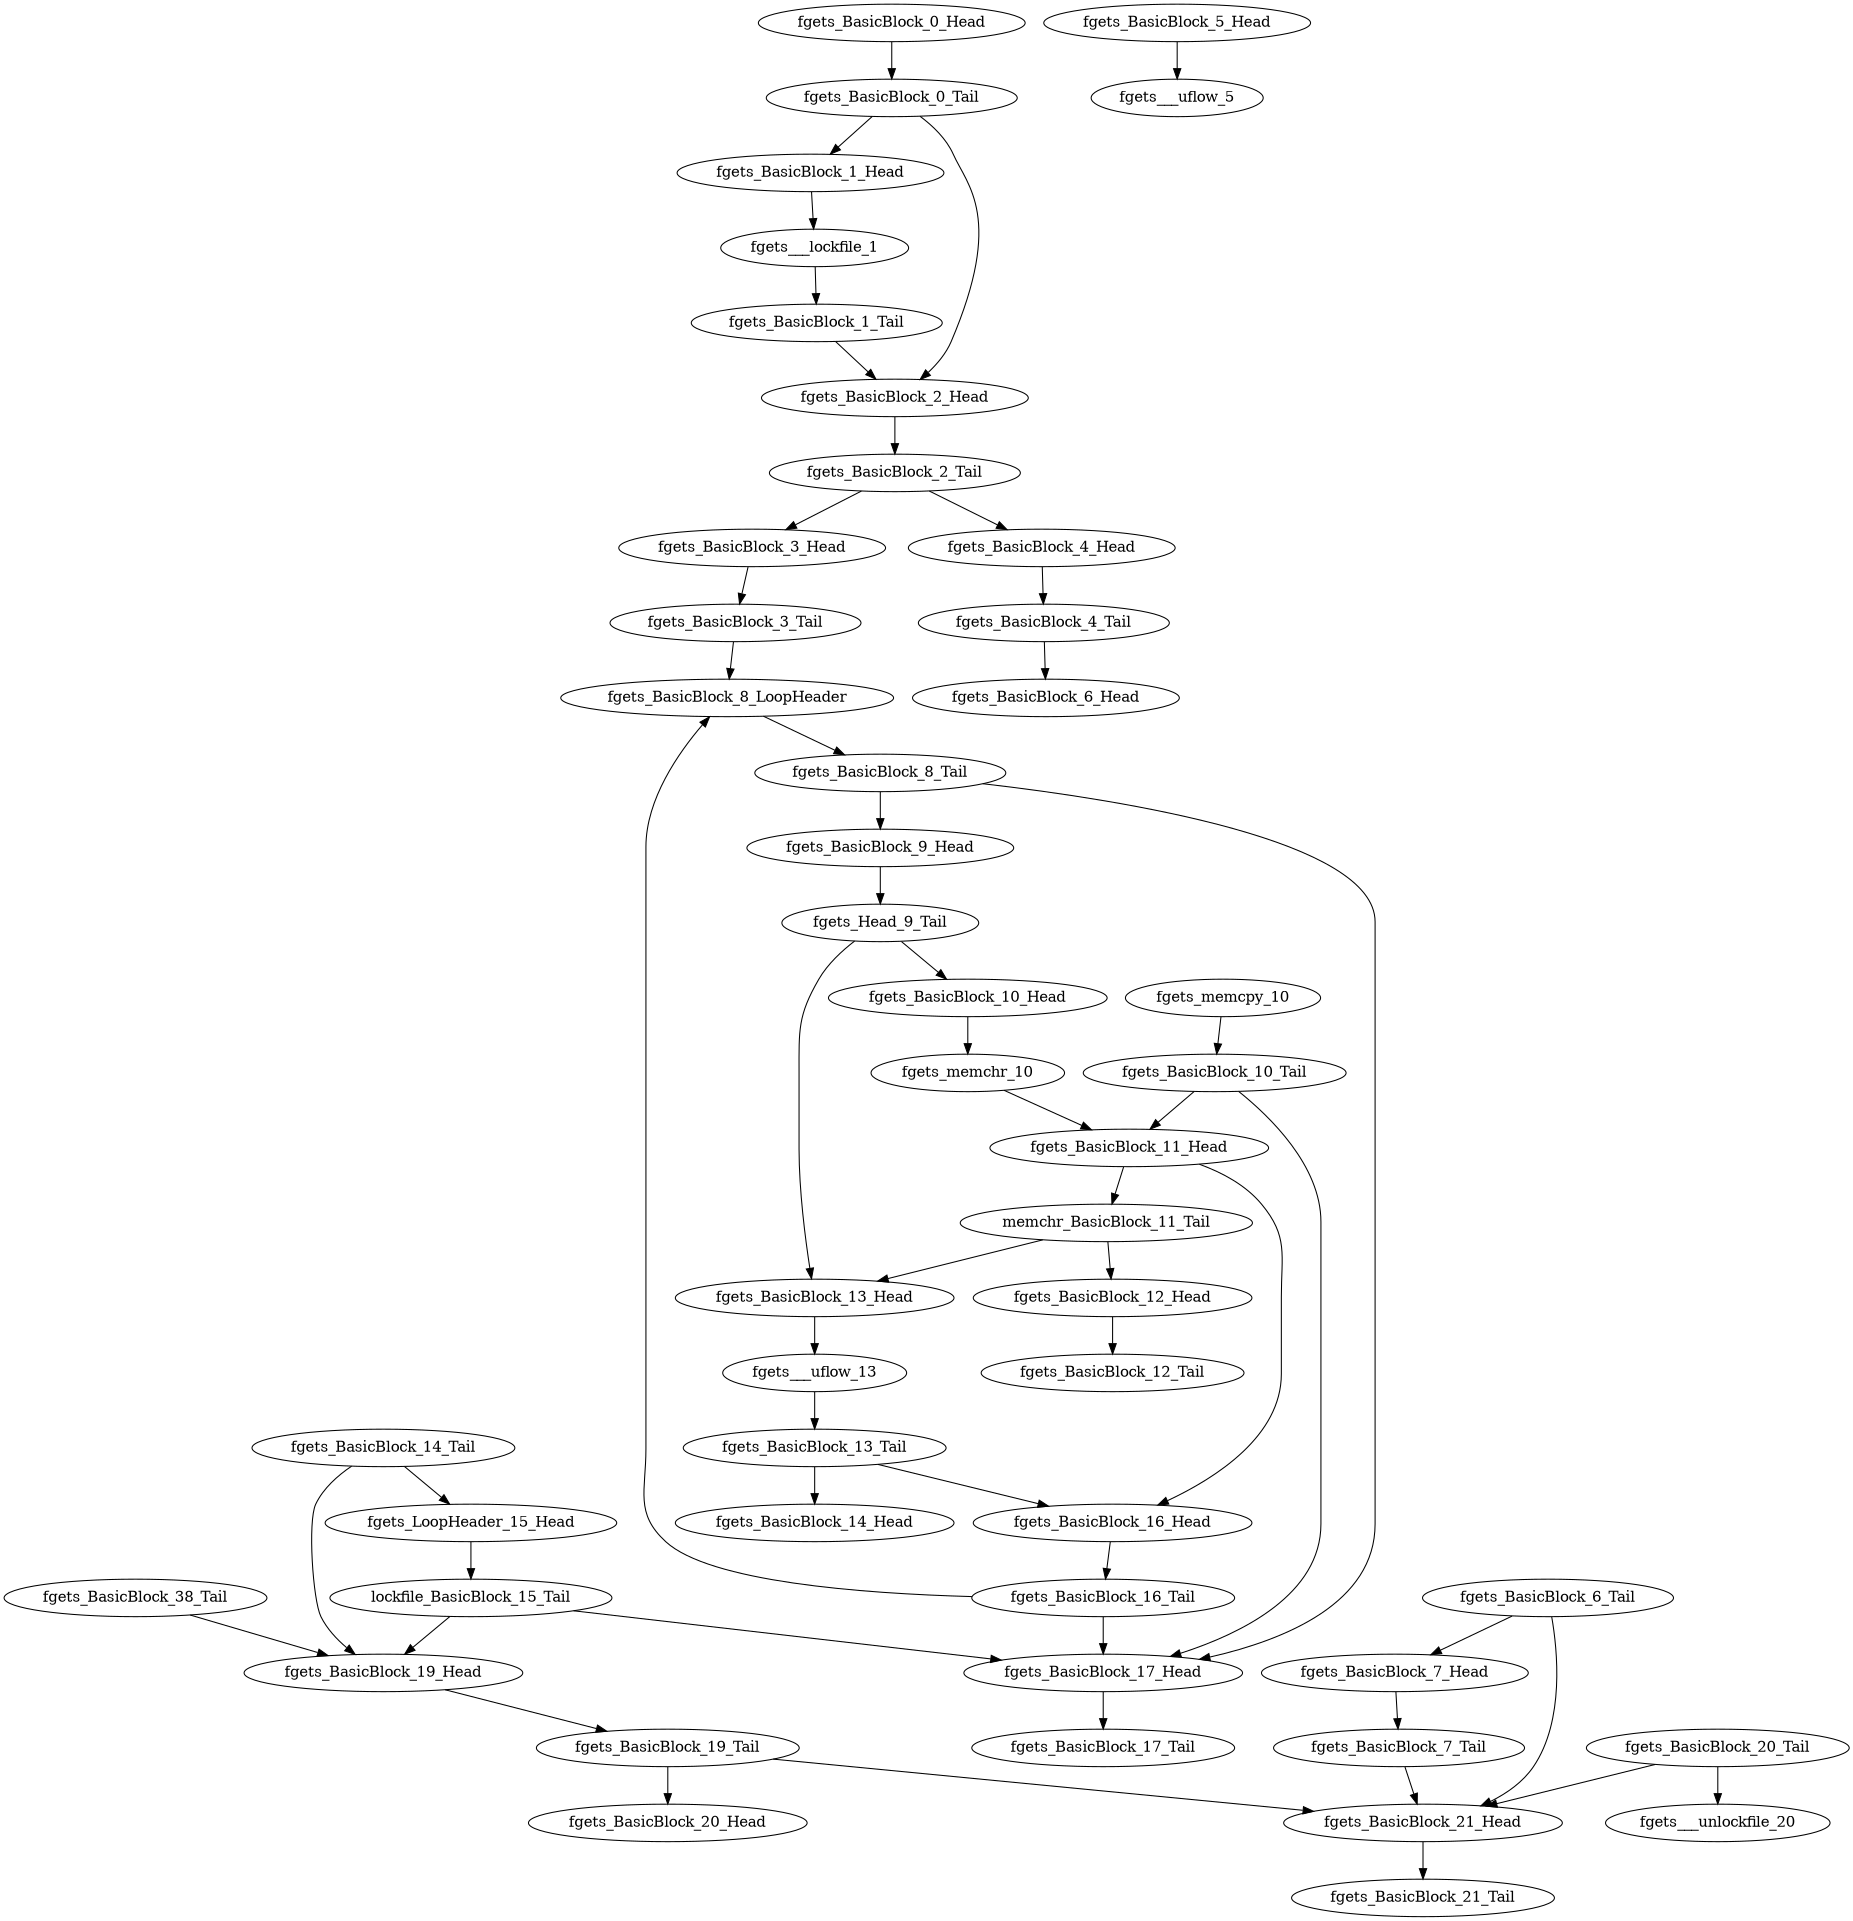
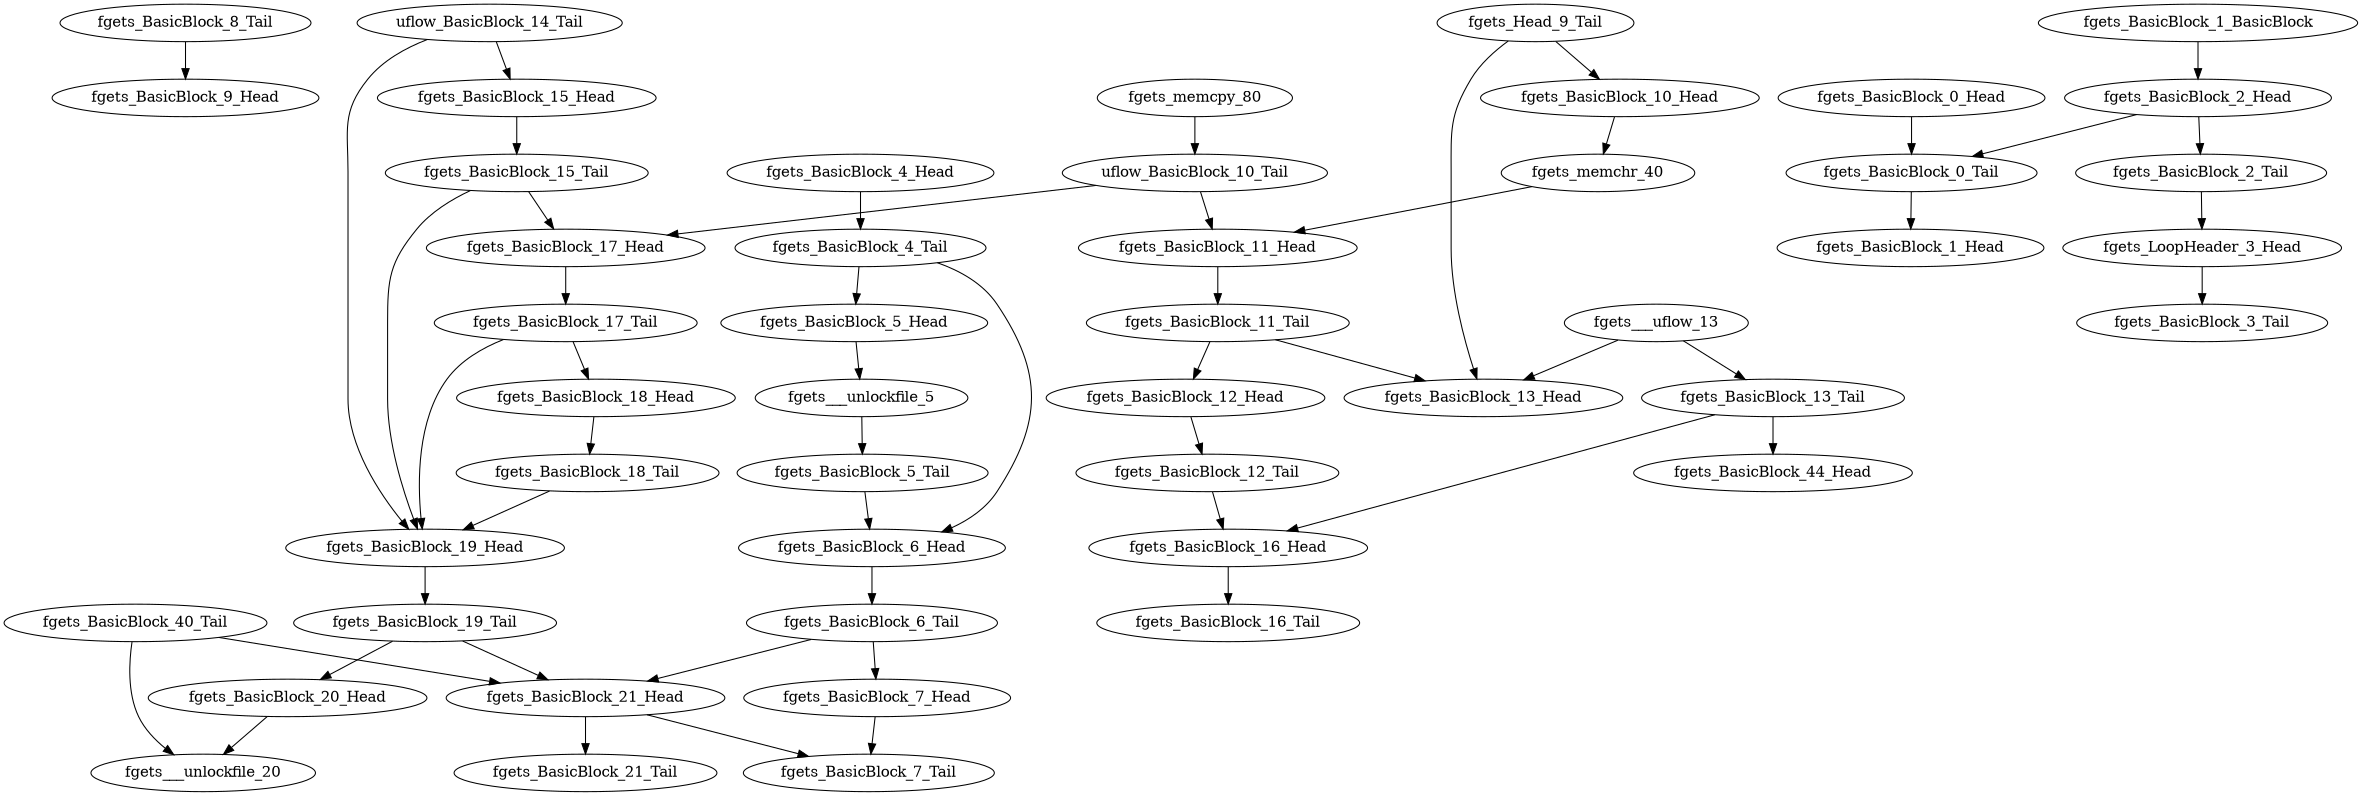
(1177, 98) -> (862, 398)
(978, 241) -> (2060, 134)
(815, 248) -> none
none -> (858, 280)
(817, 323) -> (2198, 23)
none -> (596, 398)
none -> (430, 412)
none -> (863, 473)
(963, 508) -> none
(752, 548) -> (2202, 248)
none -> (872, 580)
(727, 698) -> none
none -> (249, 732)
(880, 880) -> none
(1223, 998) -> (1195, 98)
(968, 1073) -> (1598, 173)
(1215, 1073) -> (1195, 173)
(1375, 1121) -> none
(1106, 1223) -> (1218, 323)
(815, 1330) -> (1576, 358)
(1281, 1339) -> (1216, 505)
(383, 1448) -> (490, 23)
(471, 1523) -> (517, 98)
(815, 1523) -> (1773, 473)
(136, 1598) -> (588, 473)
(471, 1598) -> (517, 173)
(1103, 1630) -> none
(1718, 1748) -> (136, 623)
(1409, 1780) -> (723, 734)
